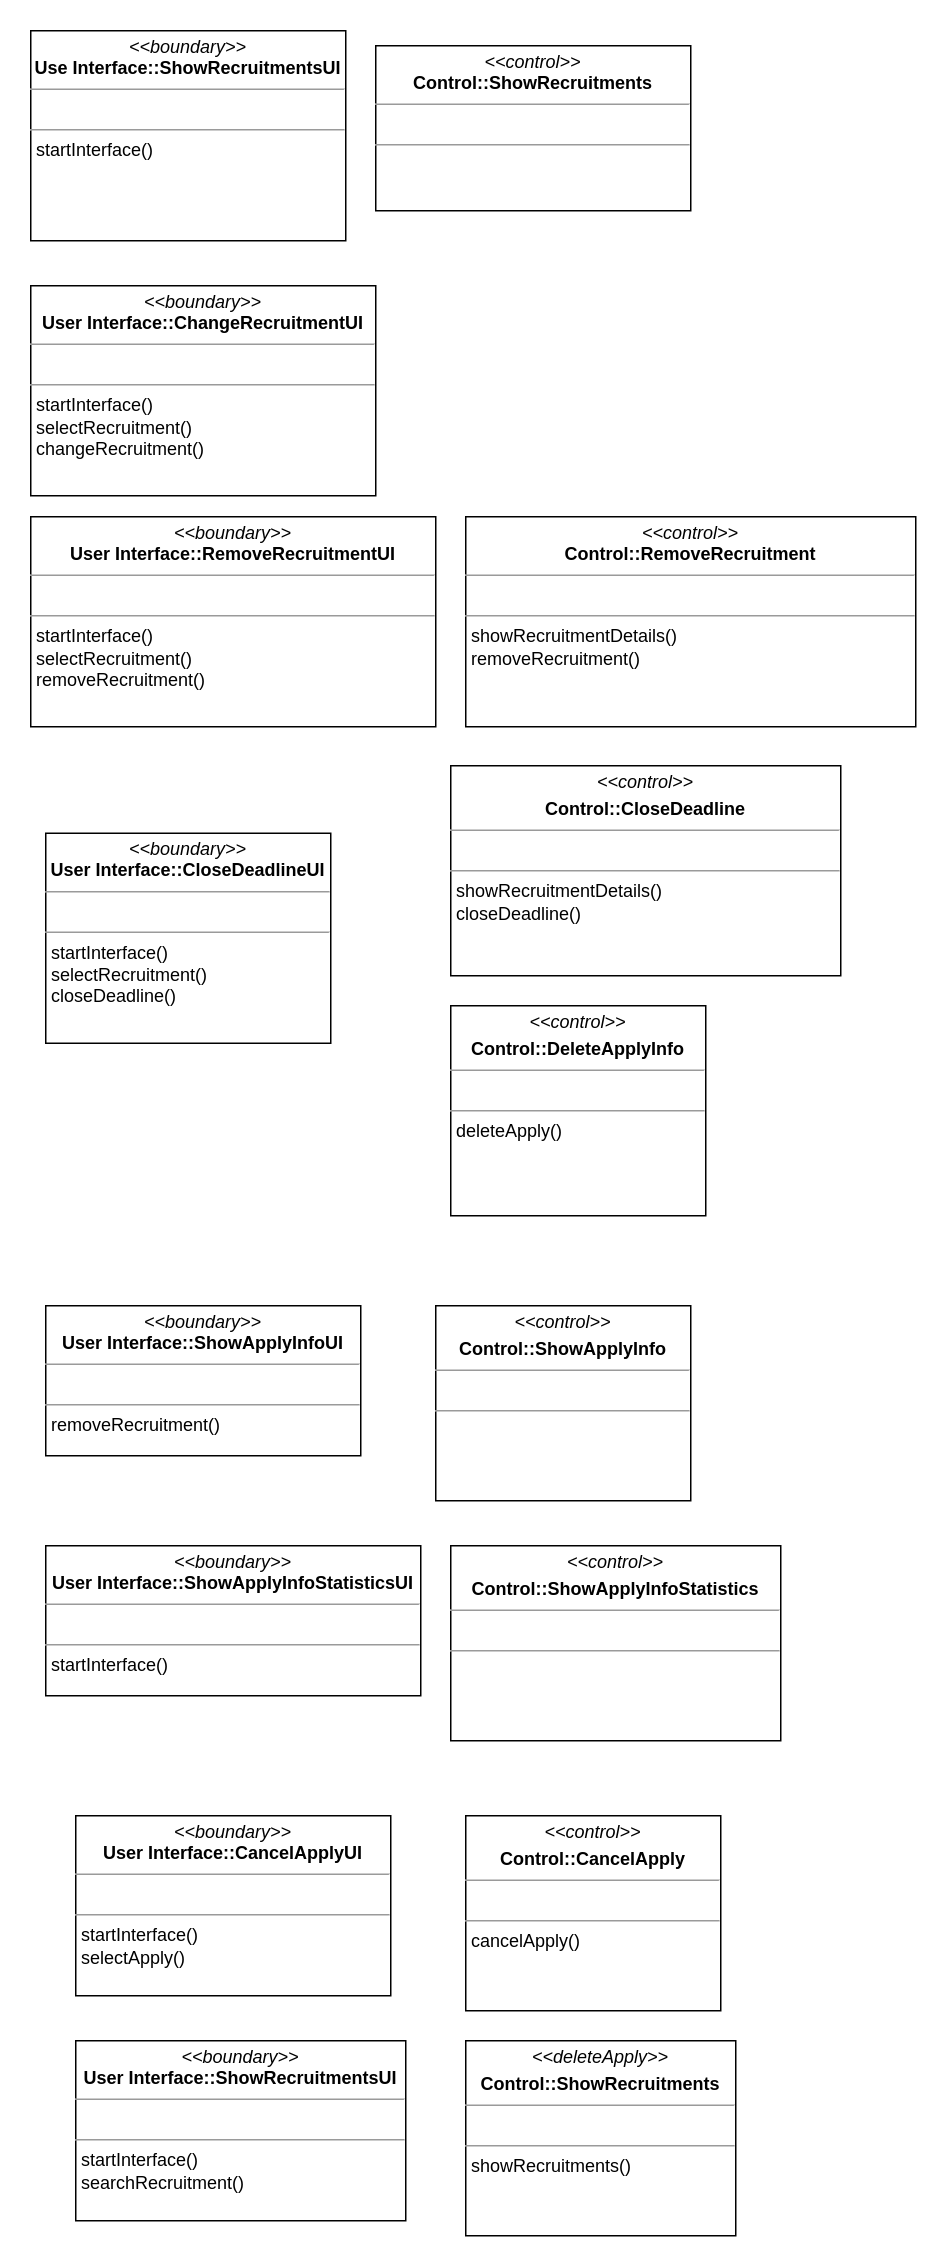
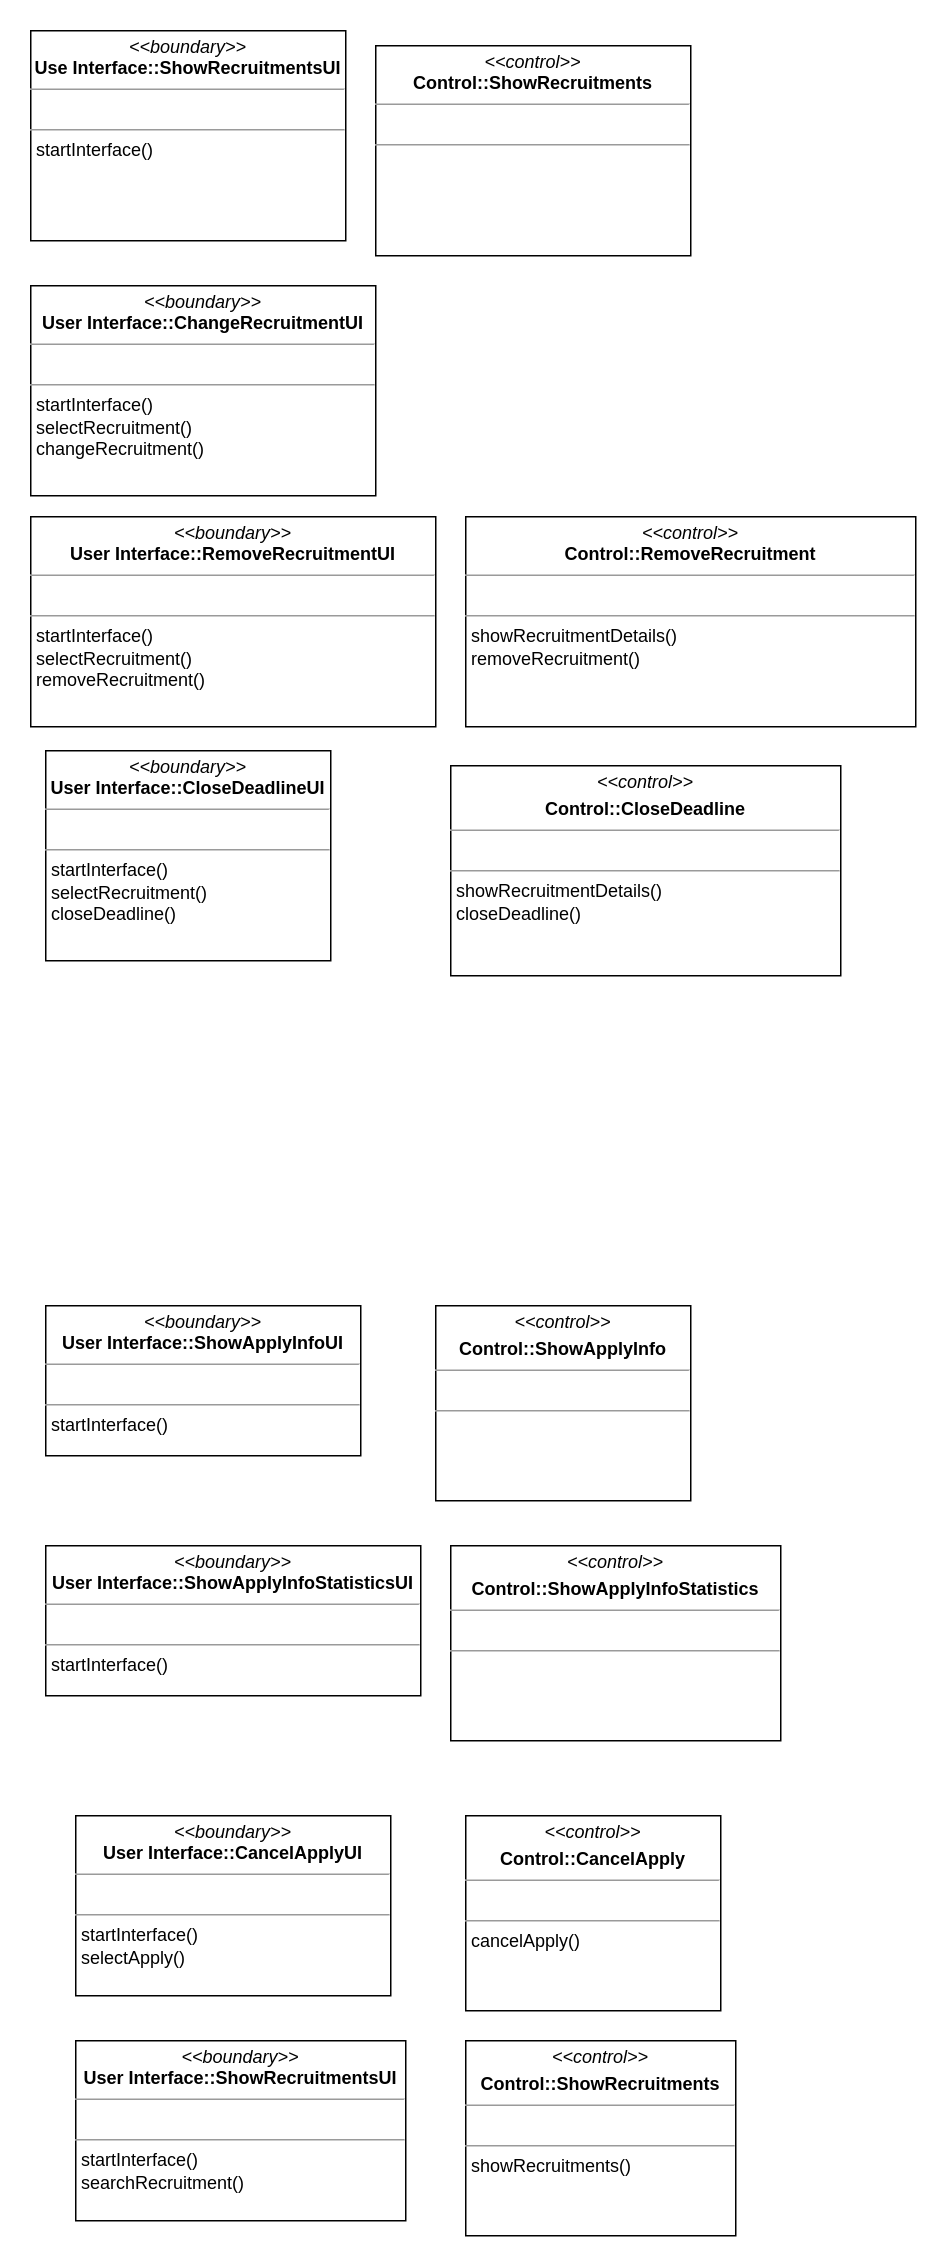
(533, 128) -> (533, 151)
(188, 938) -> (188, 856)
(578, 1111) -> none
(193, 1338) -> (193, 1338)
(582, 2073) -> (582, 2073)
